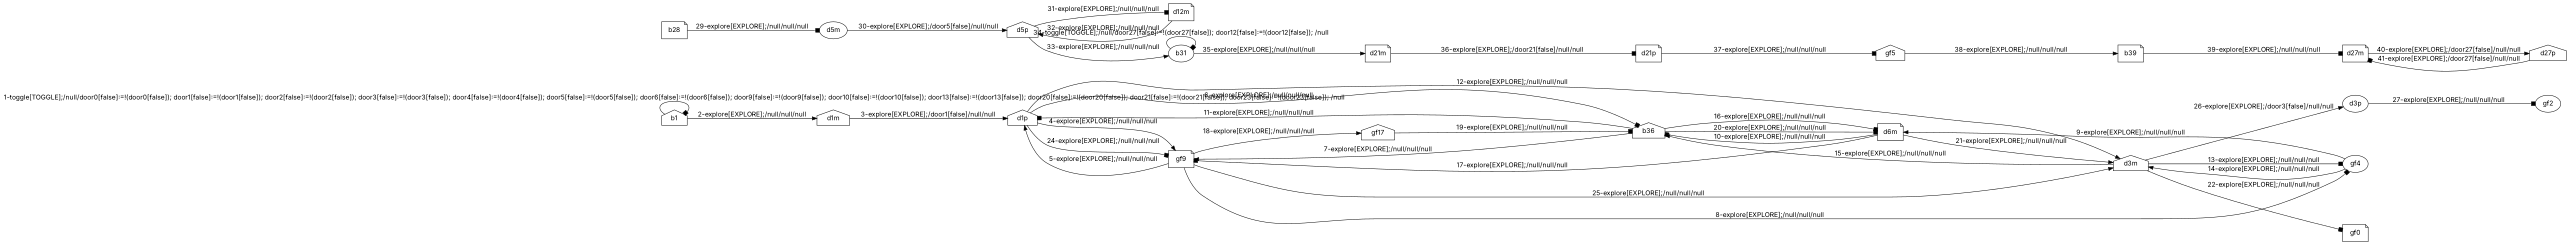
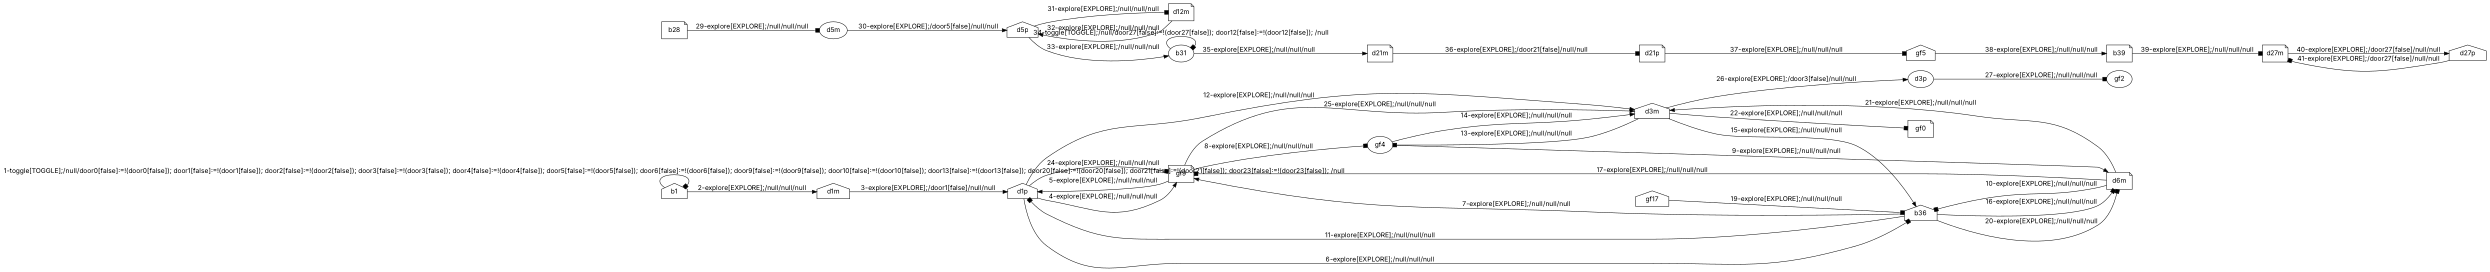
(1275, 138) -> none
